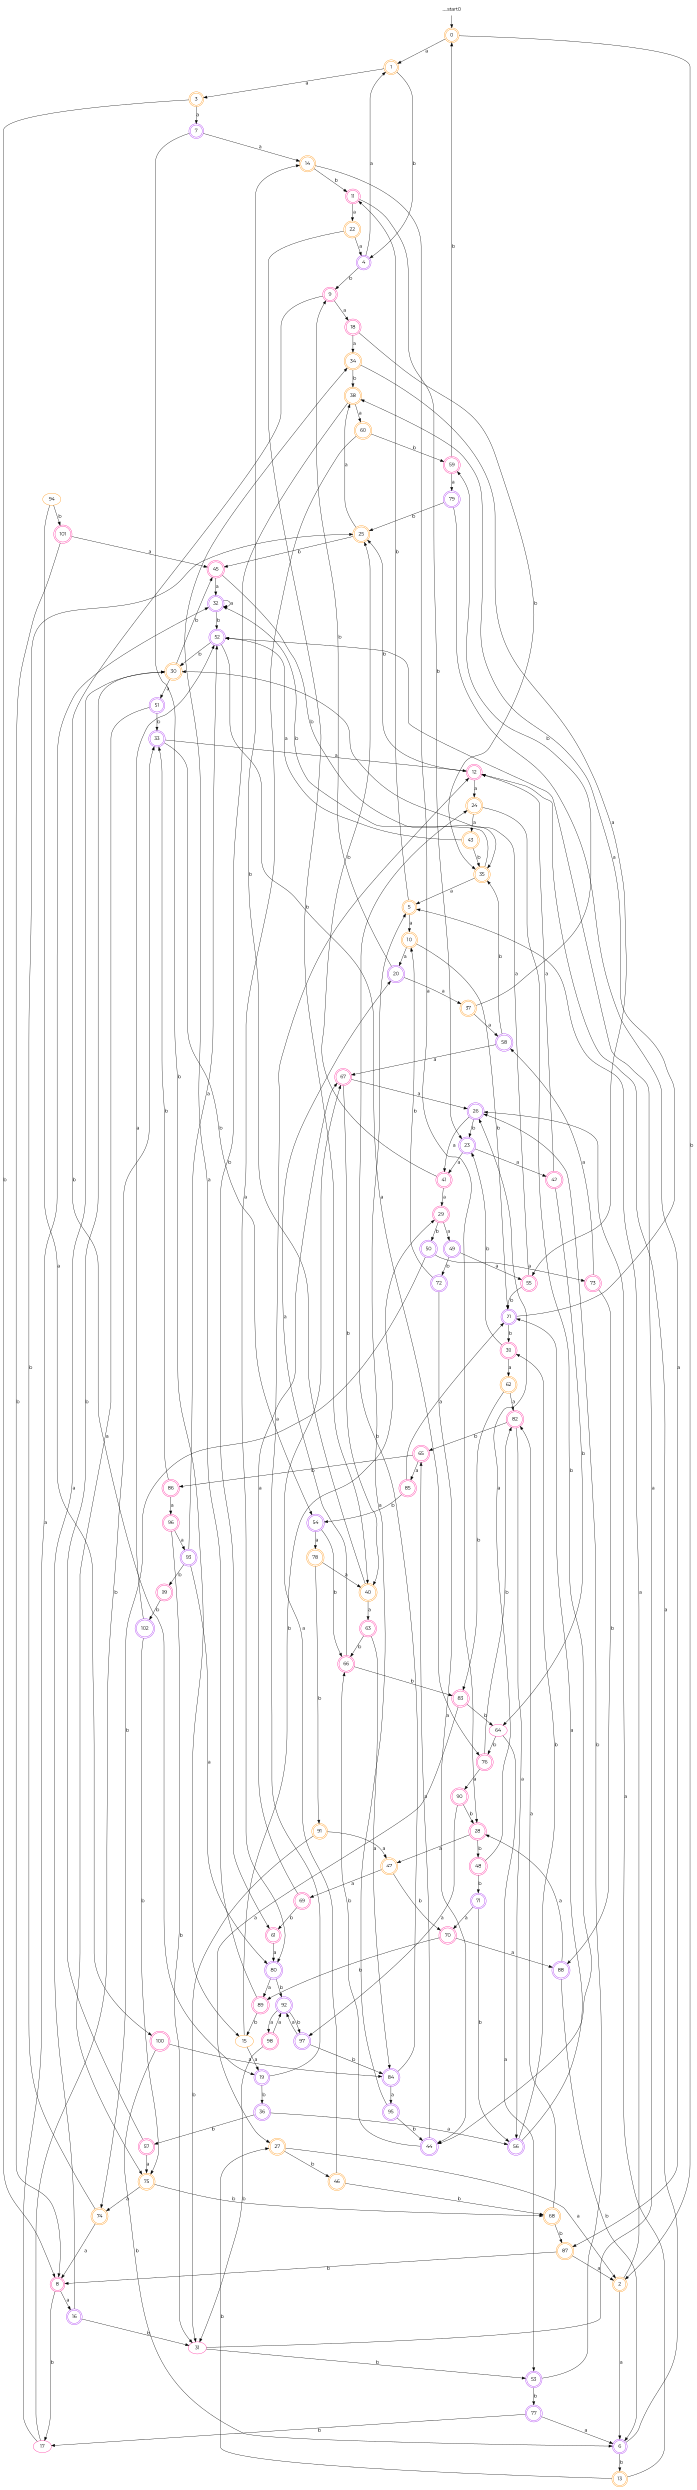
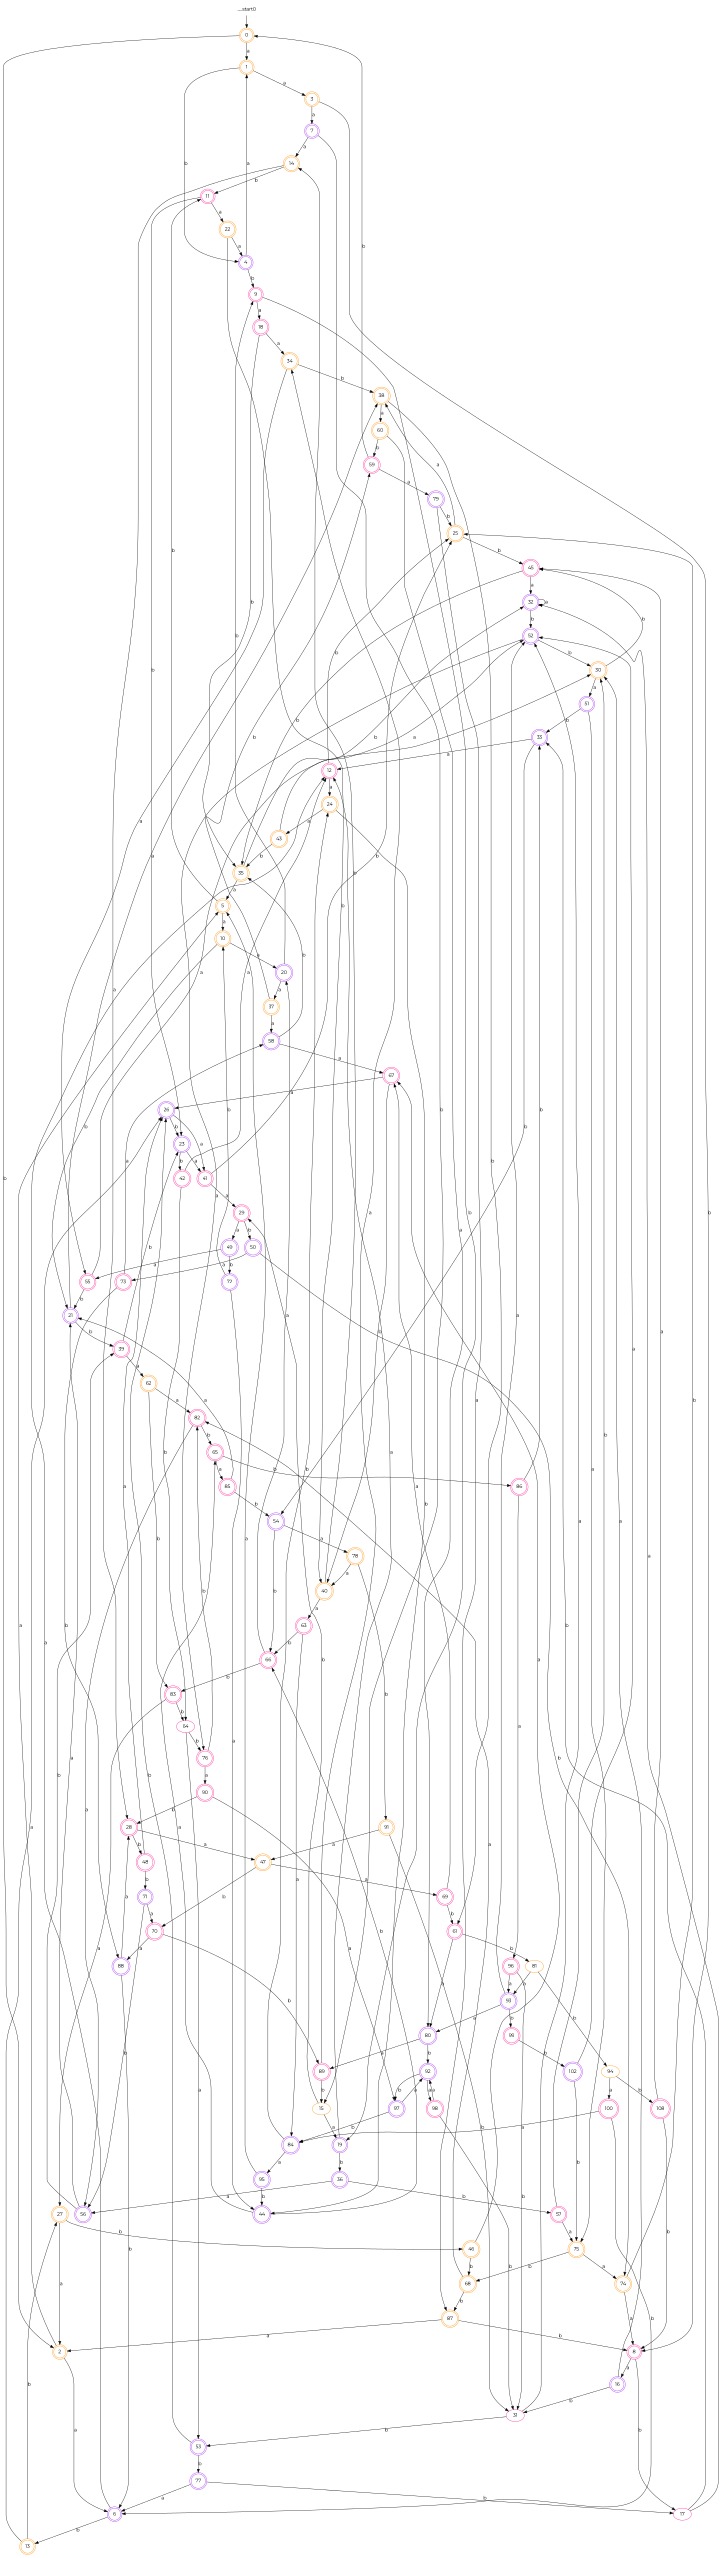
(63, 534) -> (660, 2109)
(518, 1163) -> (181, 1161)
none -> (534, 1966)
